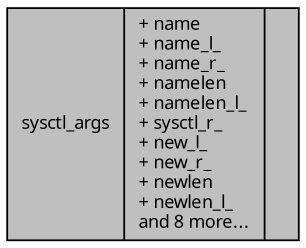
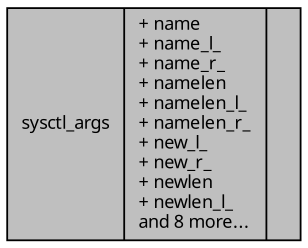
(181, 123) -> (195, 123)
